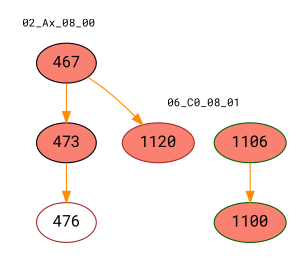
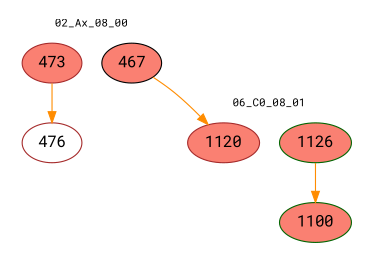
(66, 98) -> none
(66, 143) -> (52, 63)
(250, 143) -> (315, 143)
